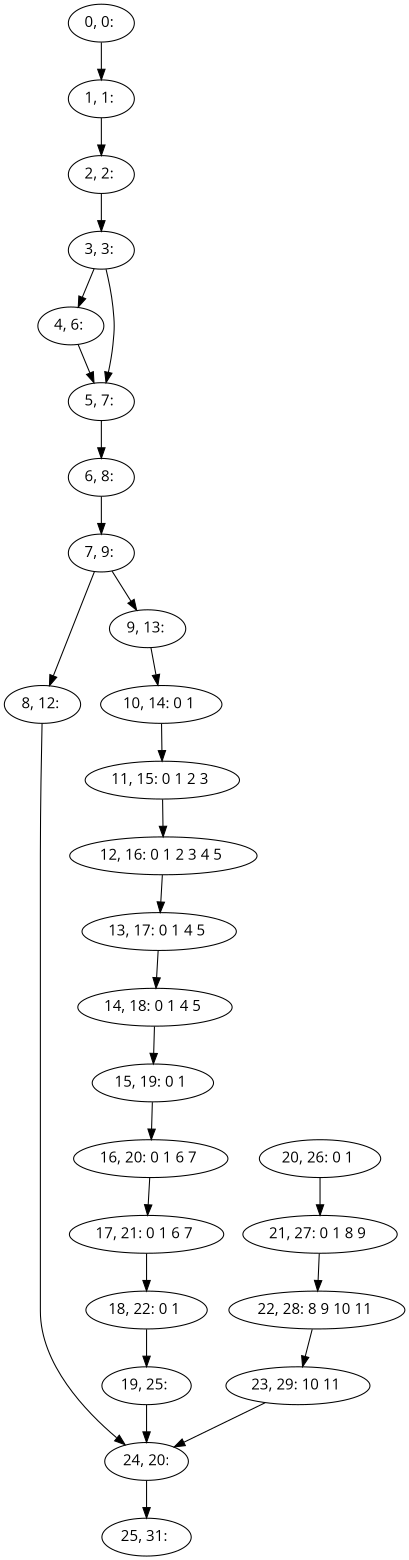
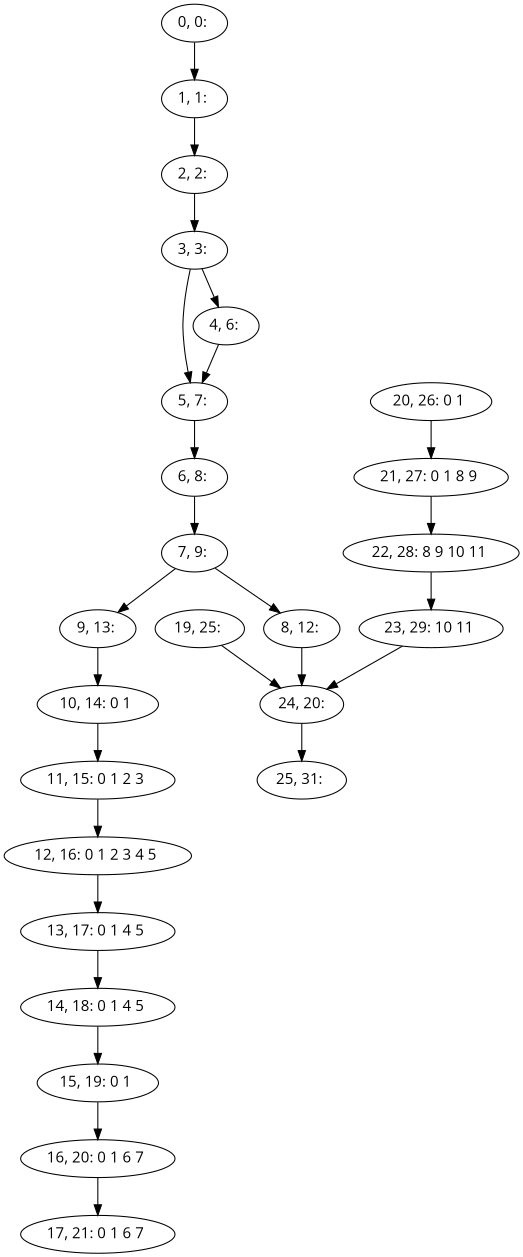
(147, 1310) -> none
